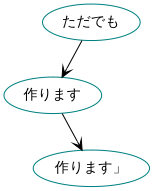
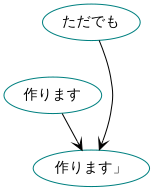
(75, 54) -> (112, 90)
